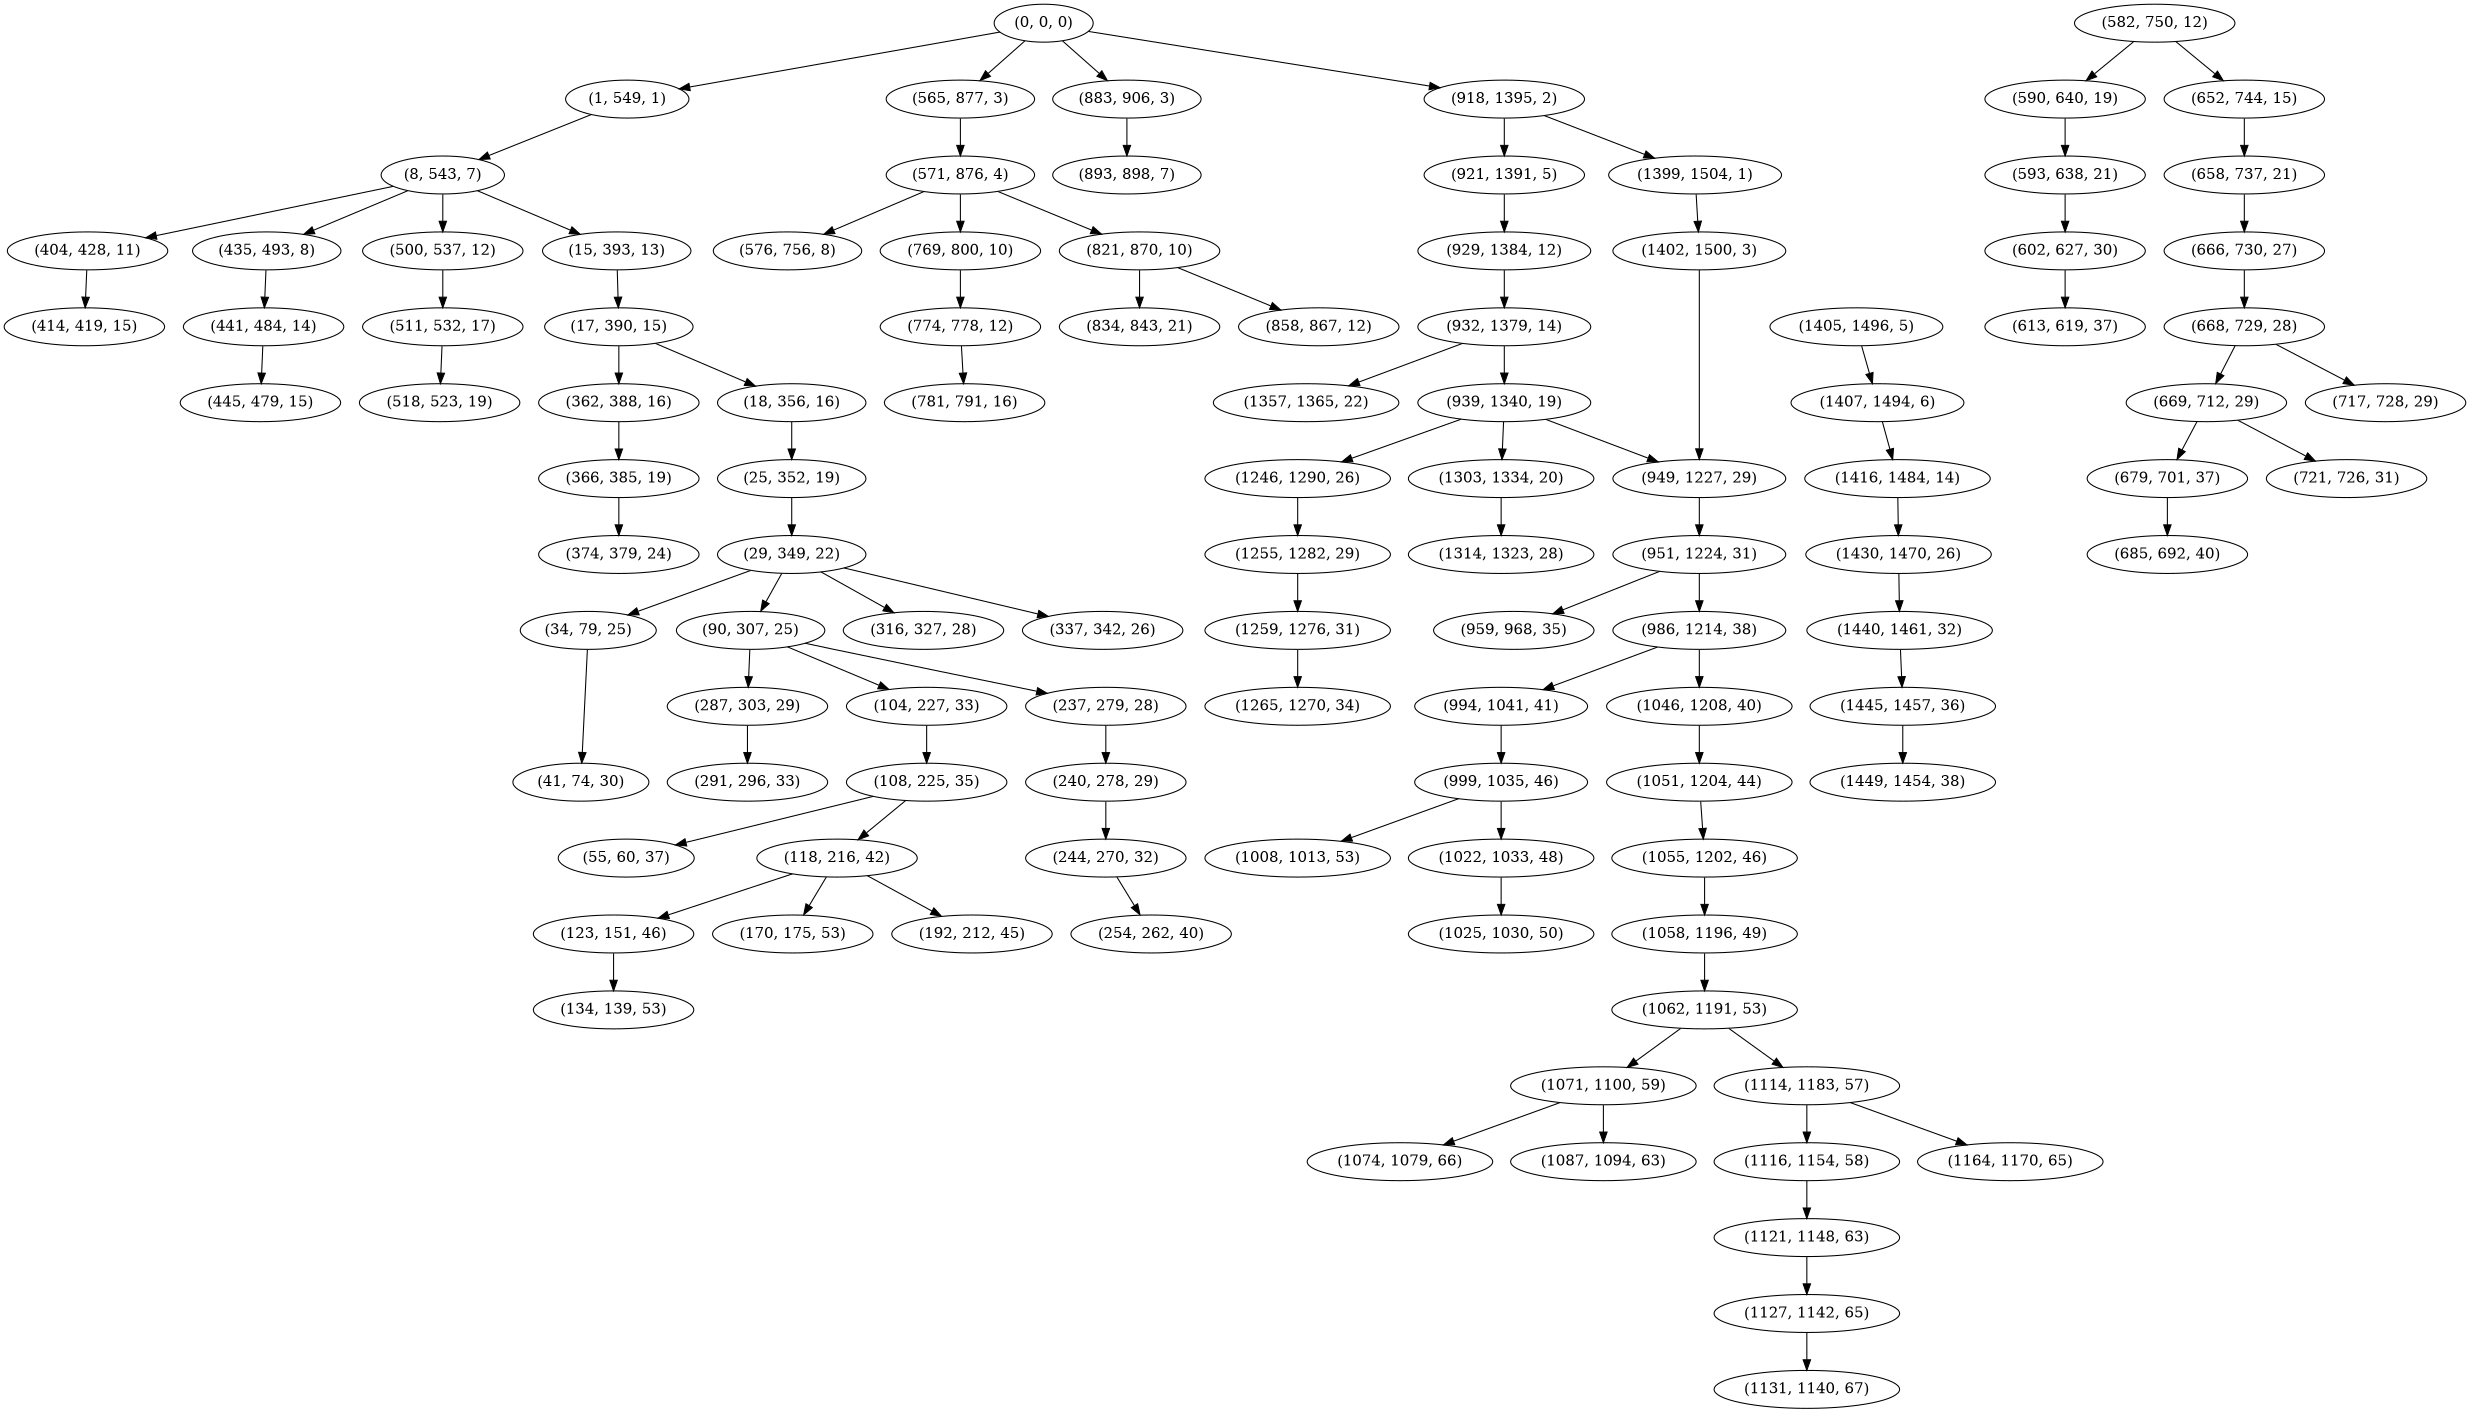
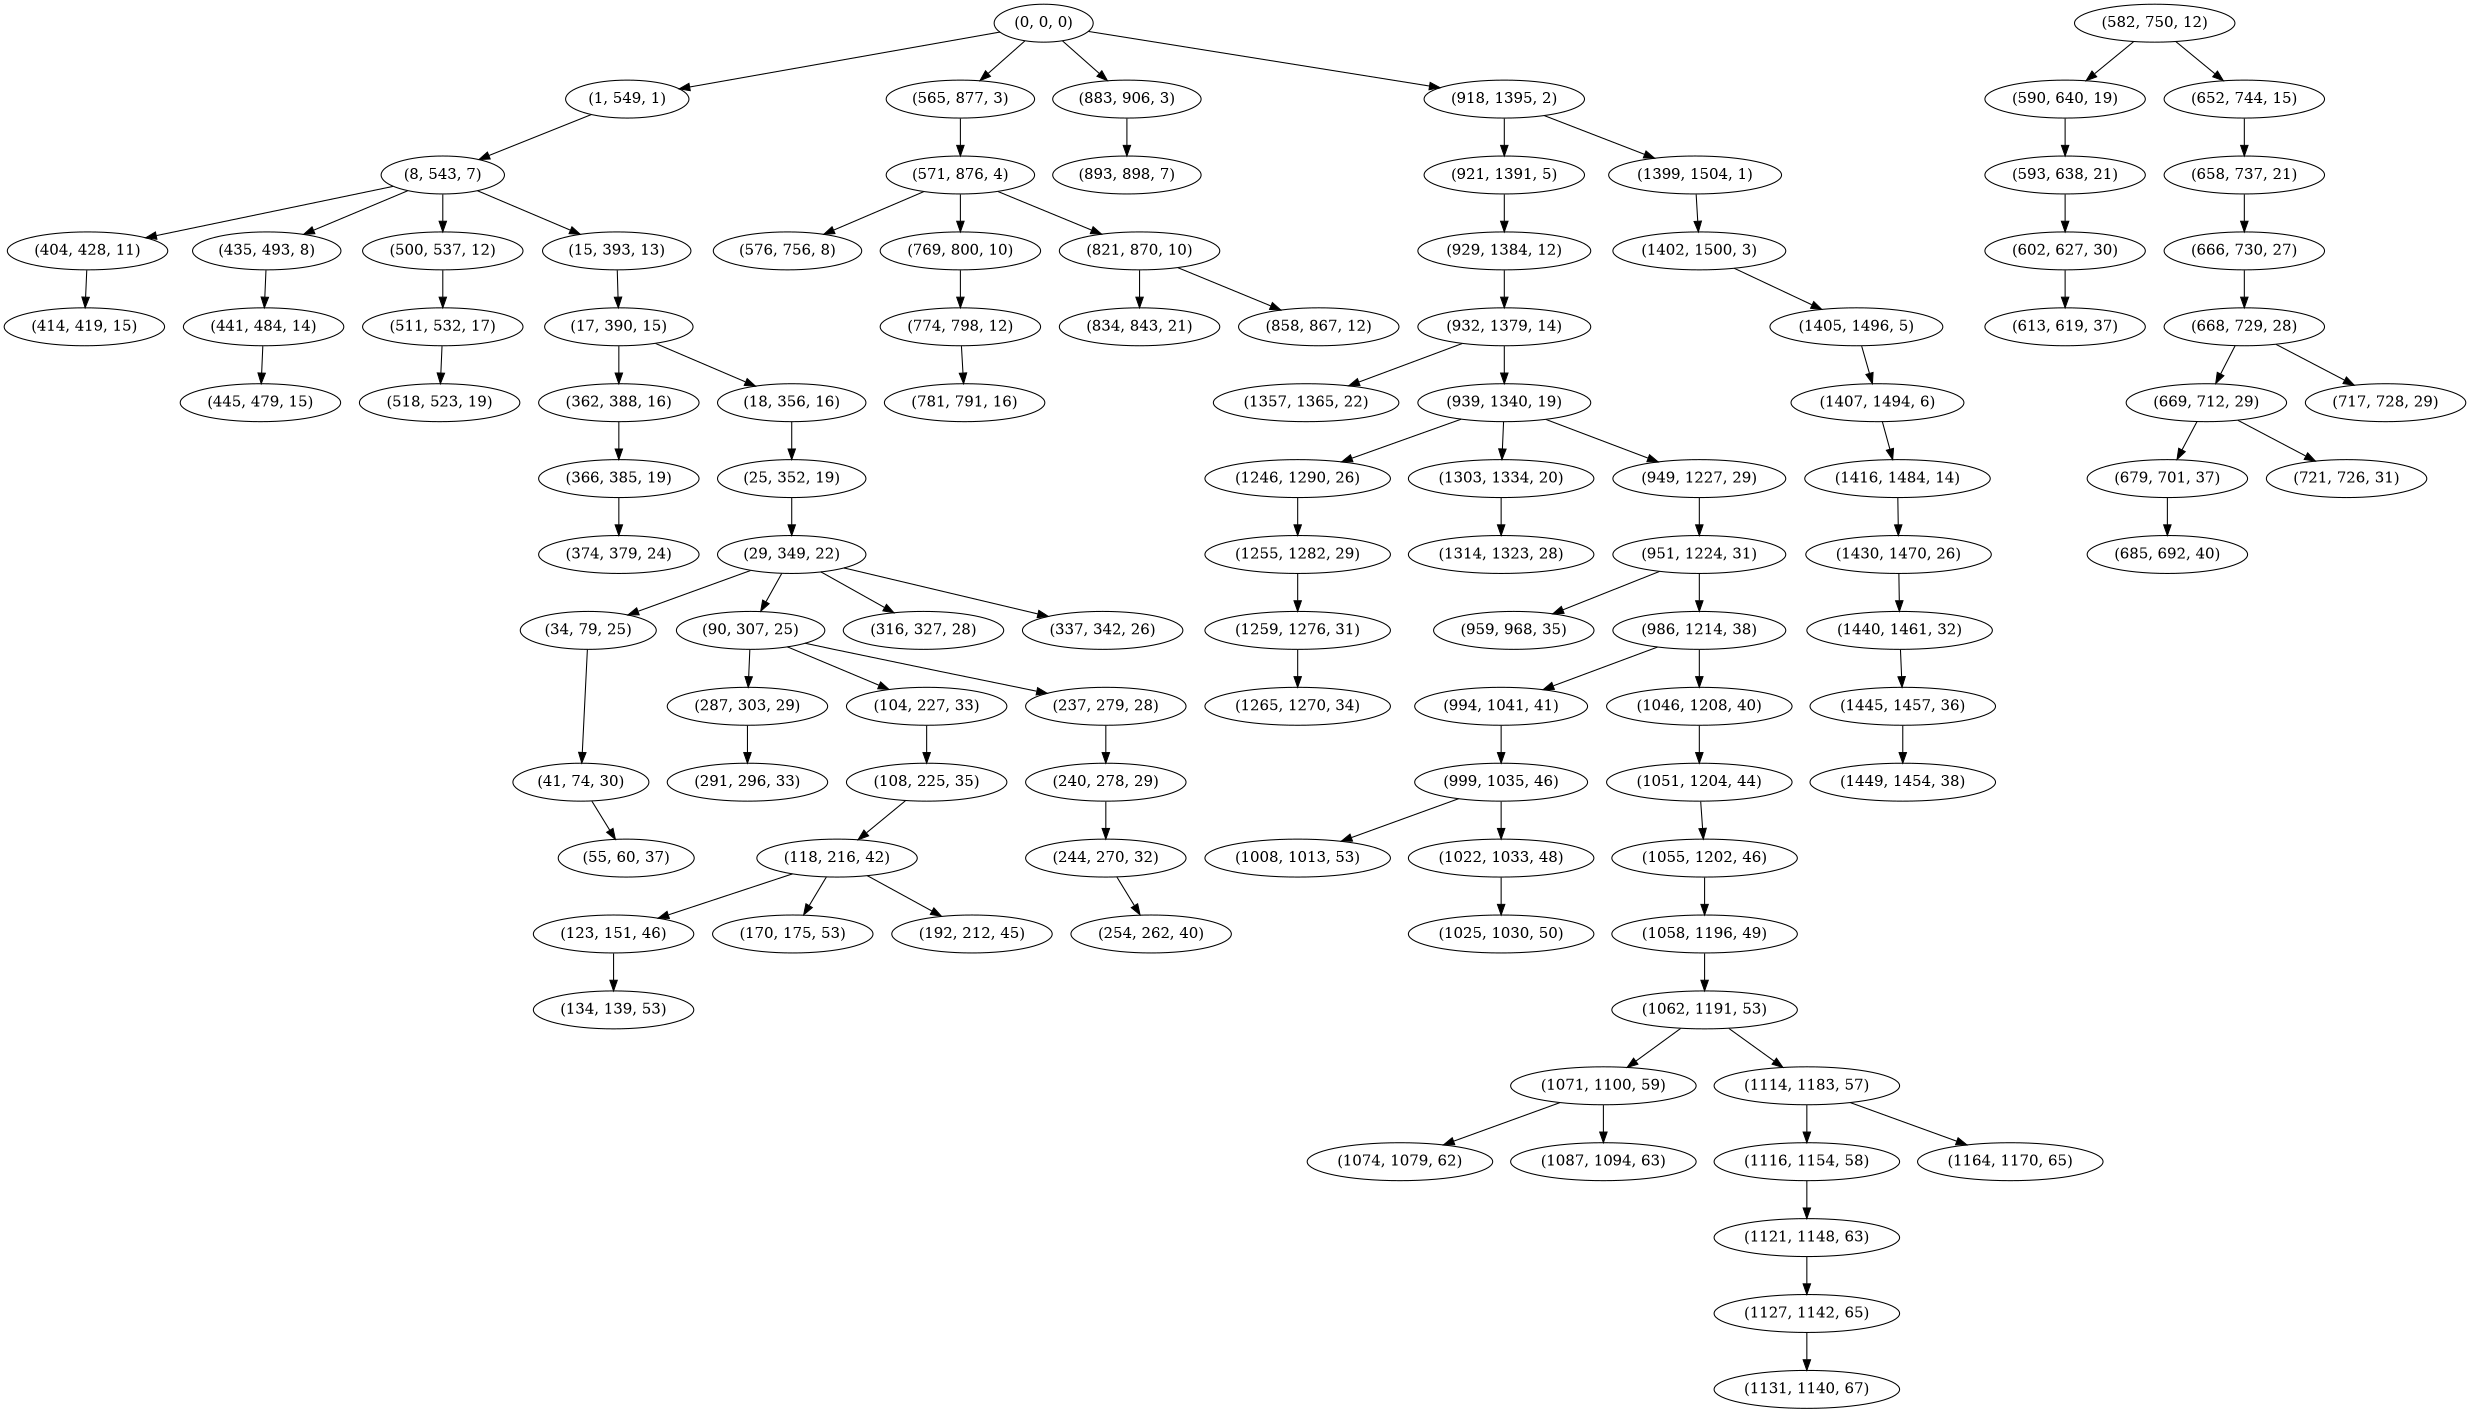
(960, 327) -> (960, 327)
(1699, 359) -> (1773, 287)
(780, 819) -> (601, 816)
(1400, 1162) -> (1400, 1162)
